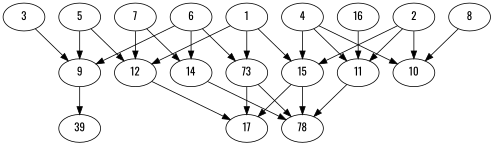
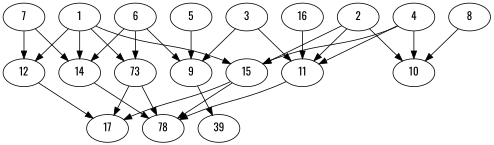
none -> (80, 41)
(105, 42) -> none
none -> (272, 42)
